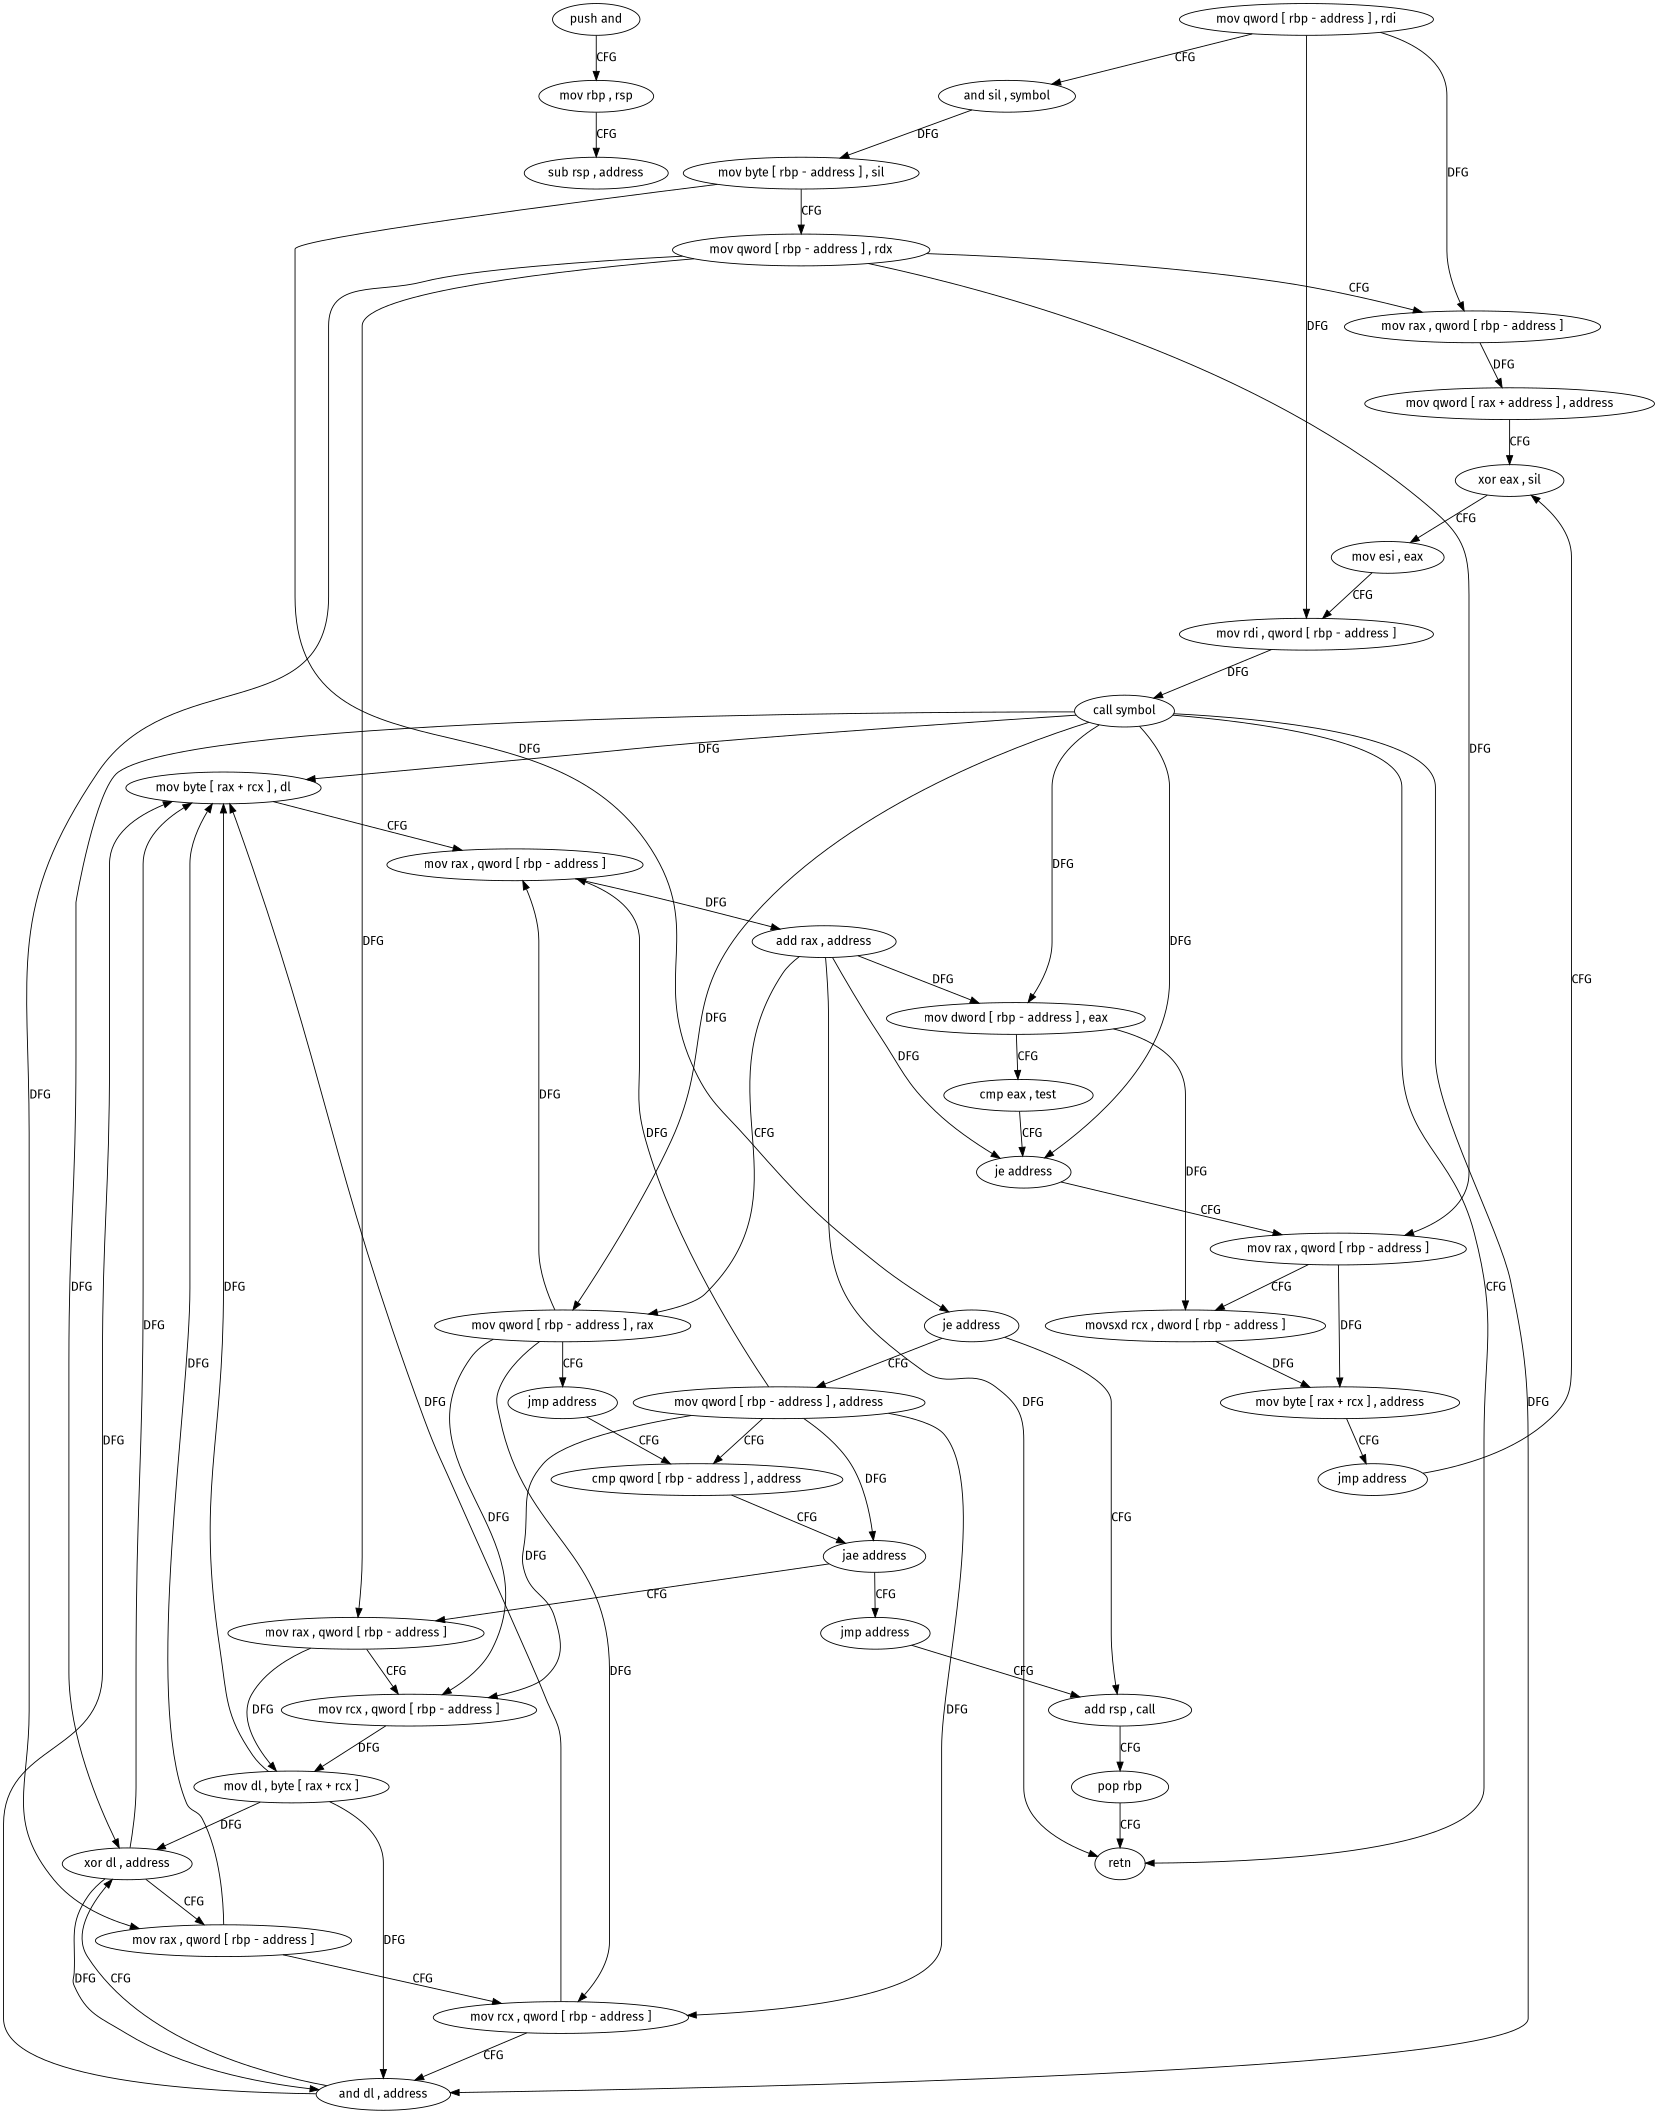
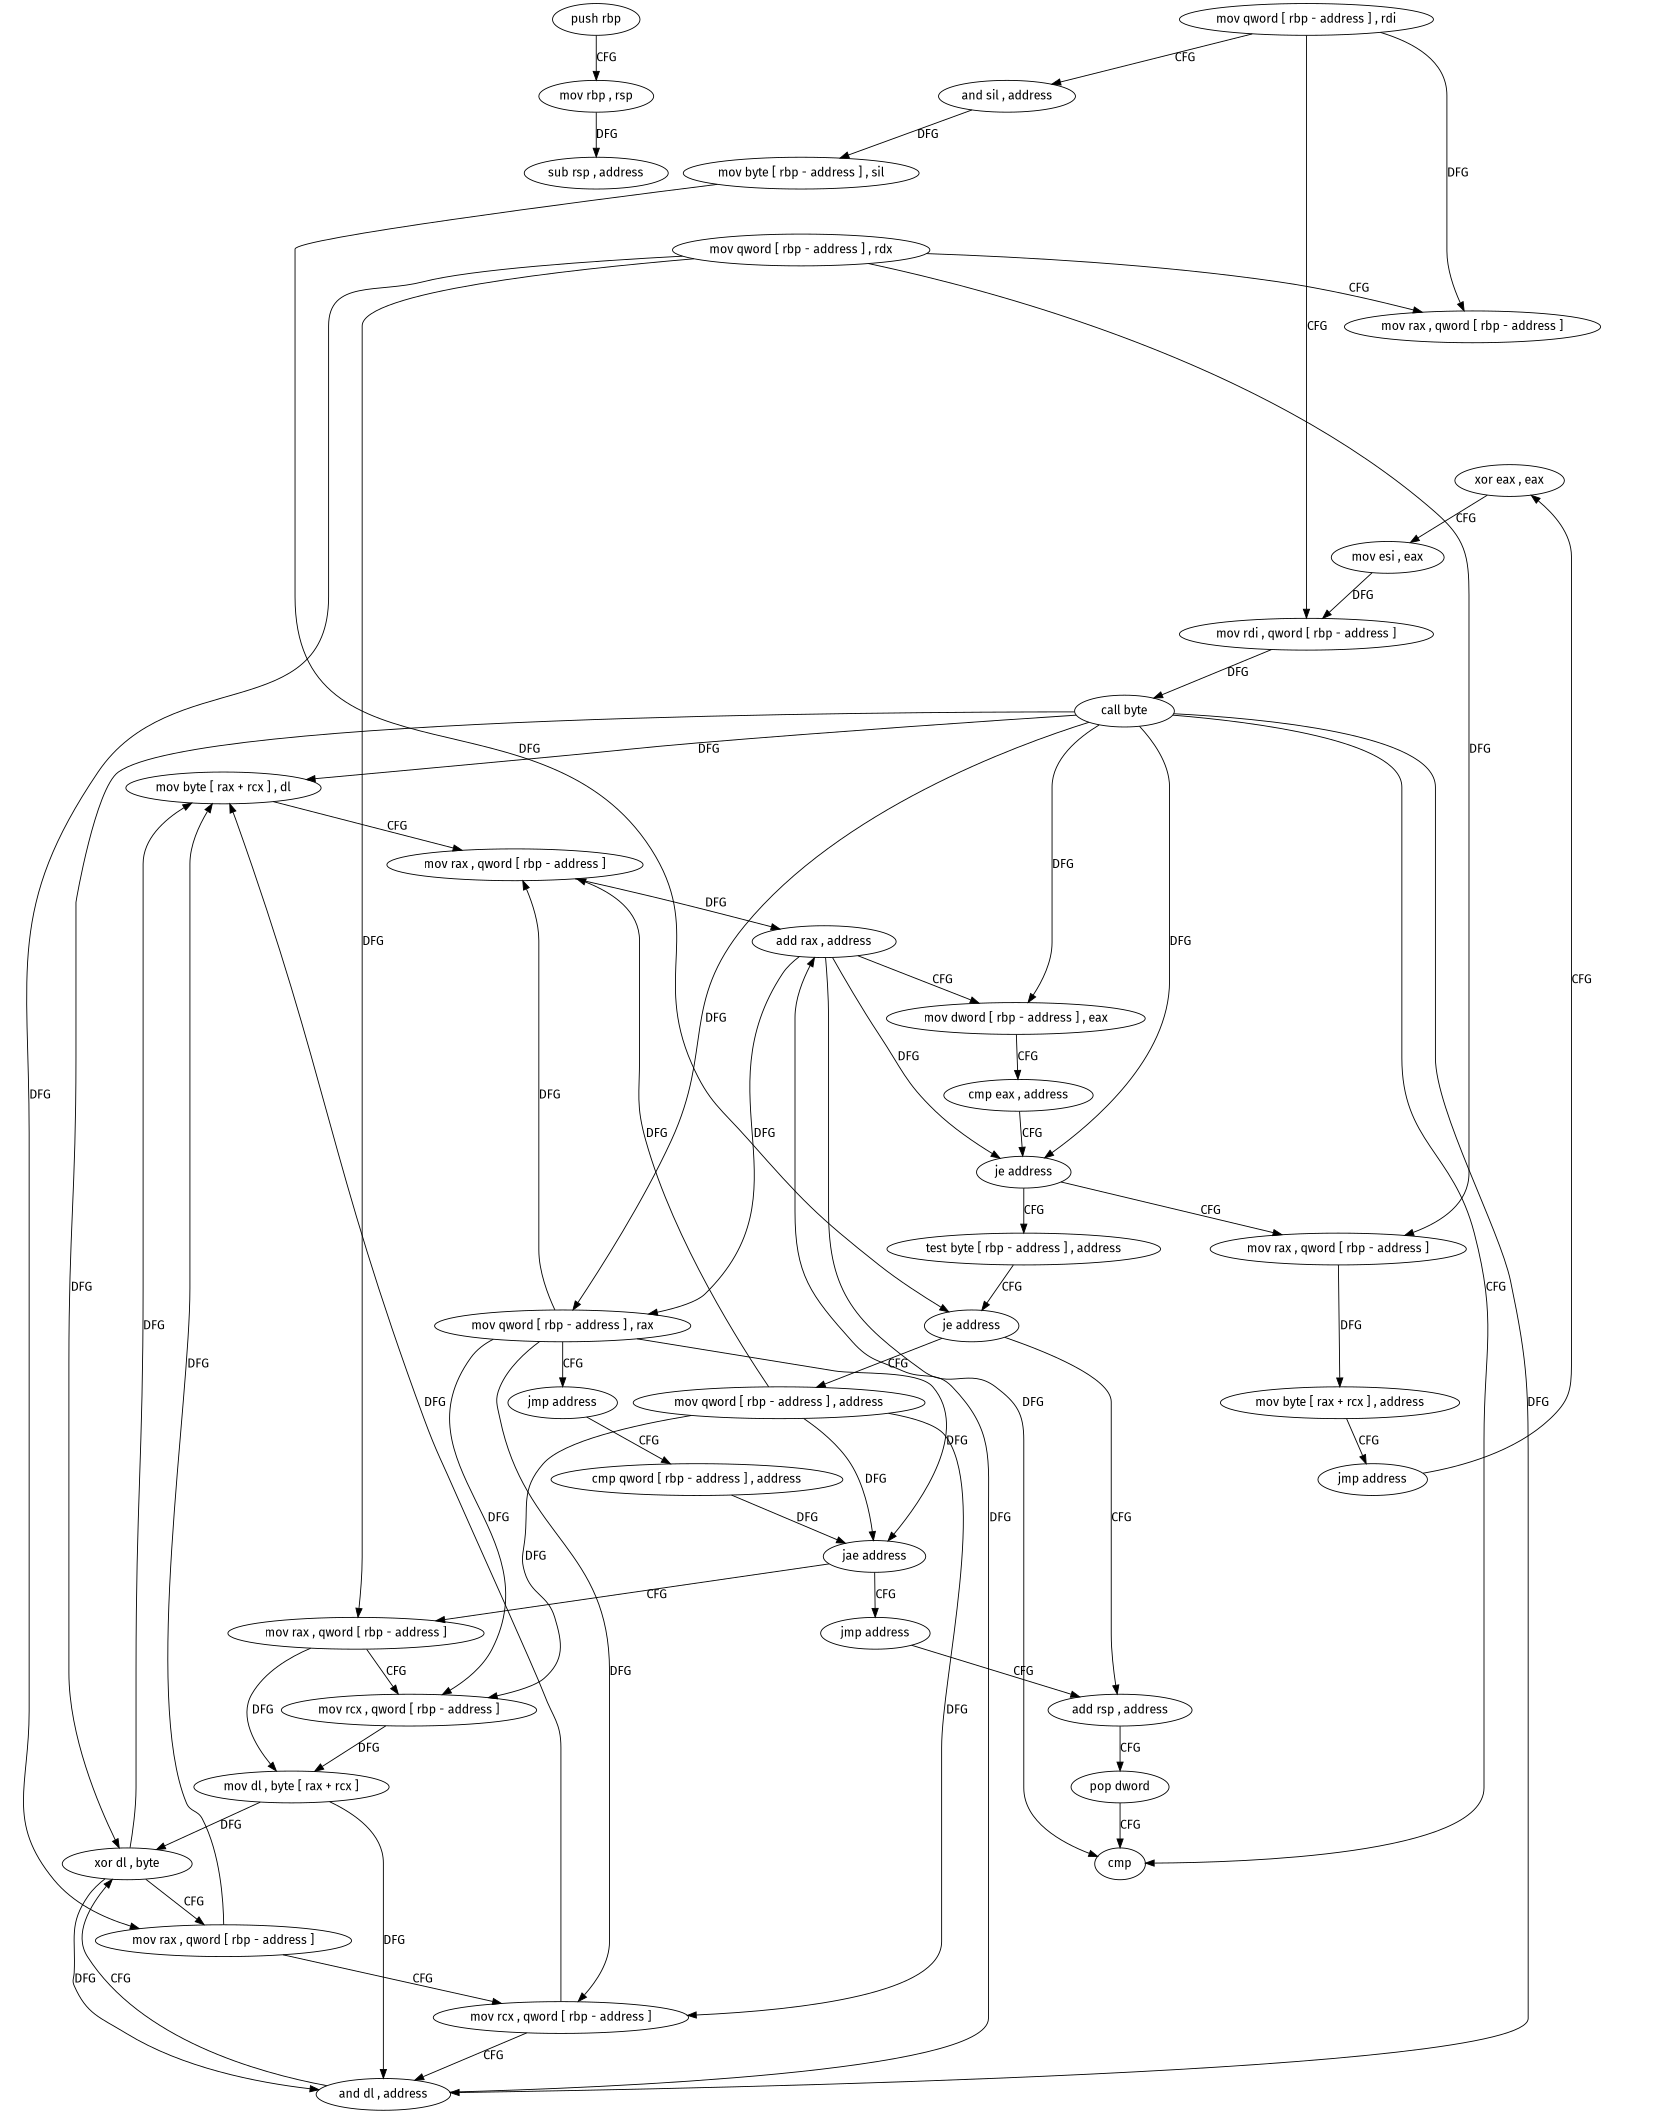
(596, 19) -> (596, 19)
(1007, 96) -> (1007, 96)
(607, 135) -> (607, 135)
(801, 207) -> none
(1317, 327) -> (1317, 327)
(1510, 404) -> none
(1510, 481) -> (1510, 481)
(1363, 596) -> (1363, 596)
(1124, 711) -> (1124, 711)
(943, 980) -> (943, 980)
(1018, 1095) -> (1018, 1095)
(765, 1134) -> (765, 1134)
none -> (1024, 1249)
(223, 1299) -> none
(1185, 1326) -> none
none -> (879, 1373)
(741, 1438) -> none
(807, 1518) -> (807, 1518)
(102, 1585) -> (988, 1719)
(1120, 1710) -> (1120, 1710)
(1120, 1787) -> (1120, 1787)
(127, 1864) -> (127, 1864)
(1120, 1864) -> (1120, 1864)
